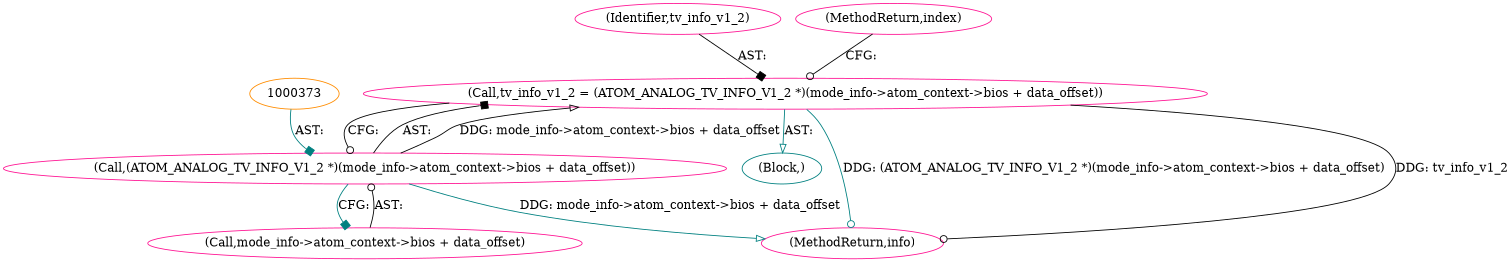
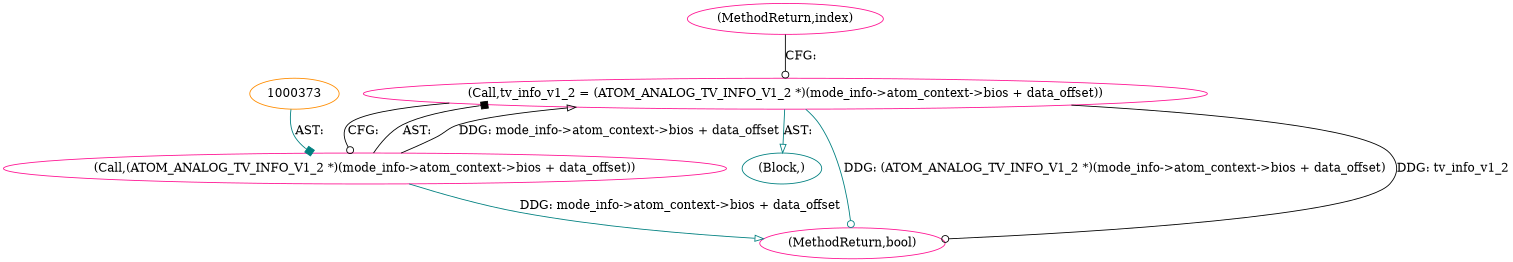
(678, 19) -> none
(365, 243) -> none
(852, 243) -> (852, 243)
